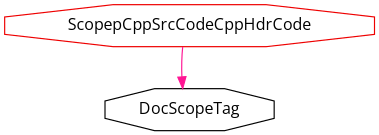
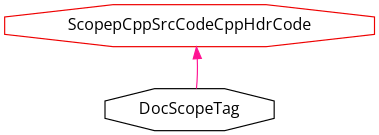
(182, 62) -> (197, 74)
